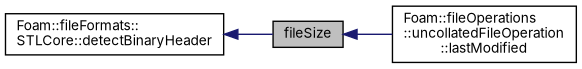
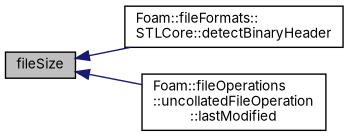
(255, 34) -> (110, 52)
